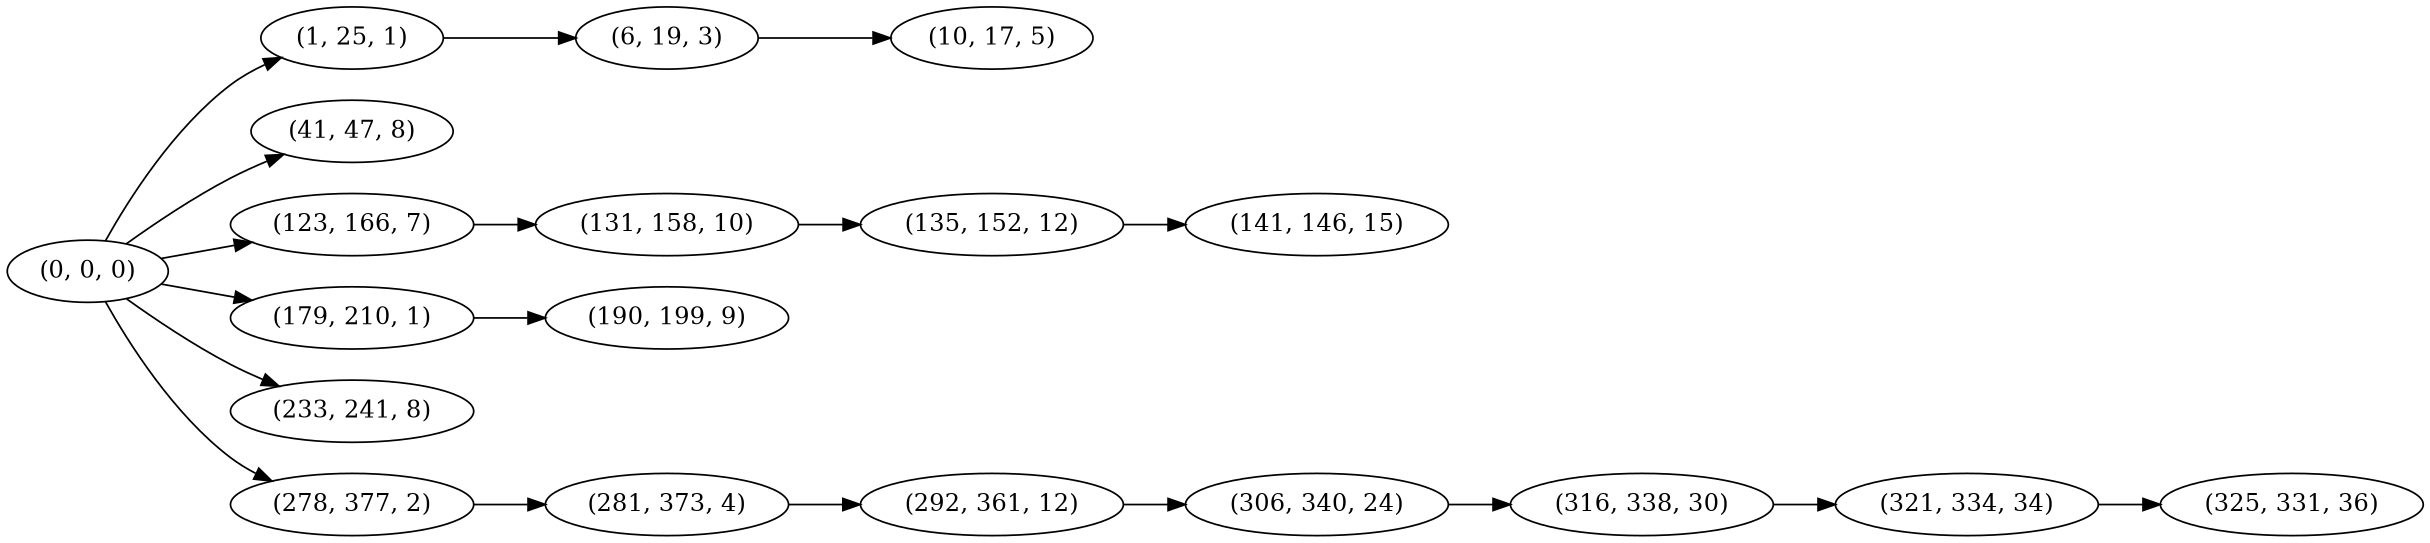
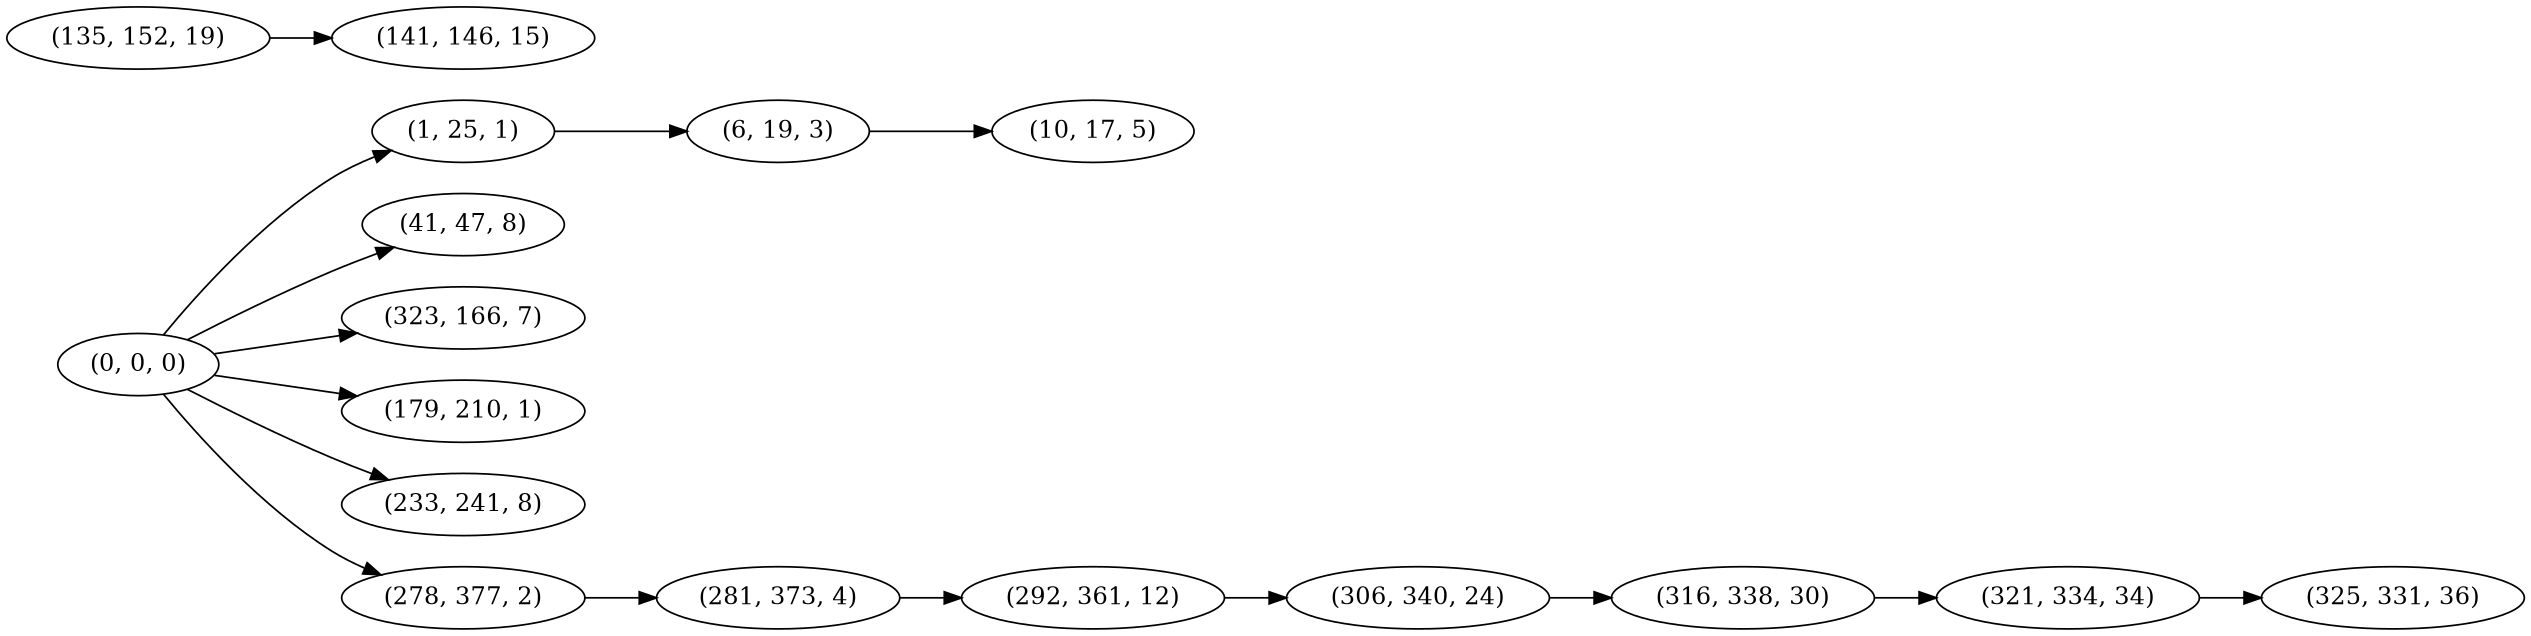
(352, 225) -> (463, 318)
(667, 225) -> none
(992, 225) -> (138, 38)
(667, 318) -> none
